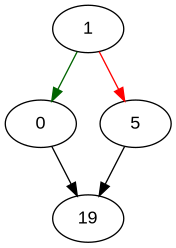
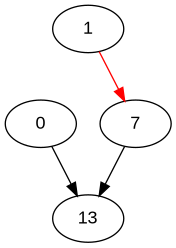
(68, 70) -> none
(136, 124) -> (136, 124)
(88, 219) -> (88, 219)
